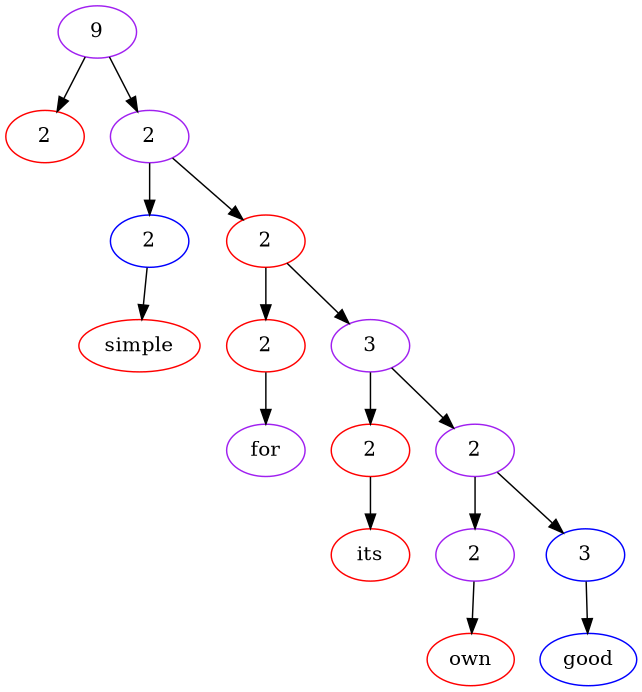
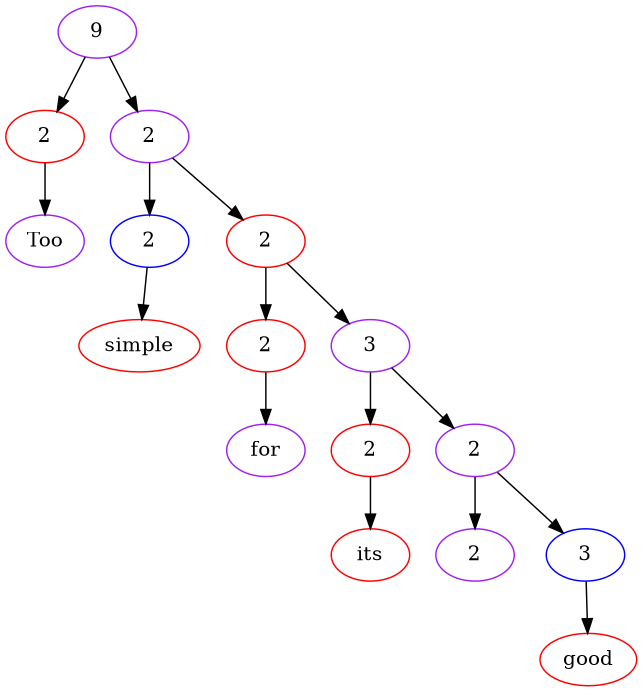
none -> (45, 241)
(471, 660) -> none
(588, 660) -> (588, 660)
